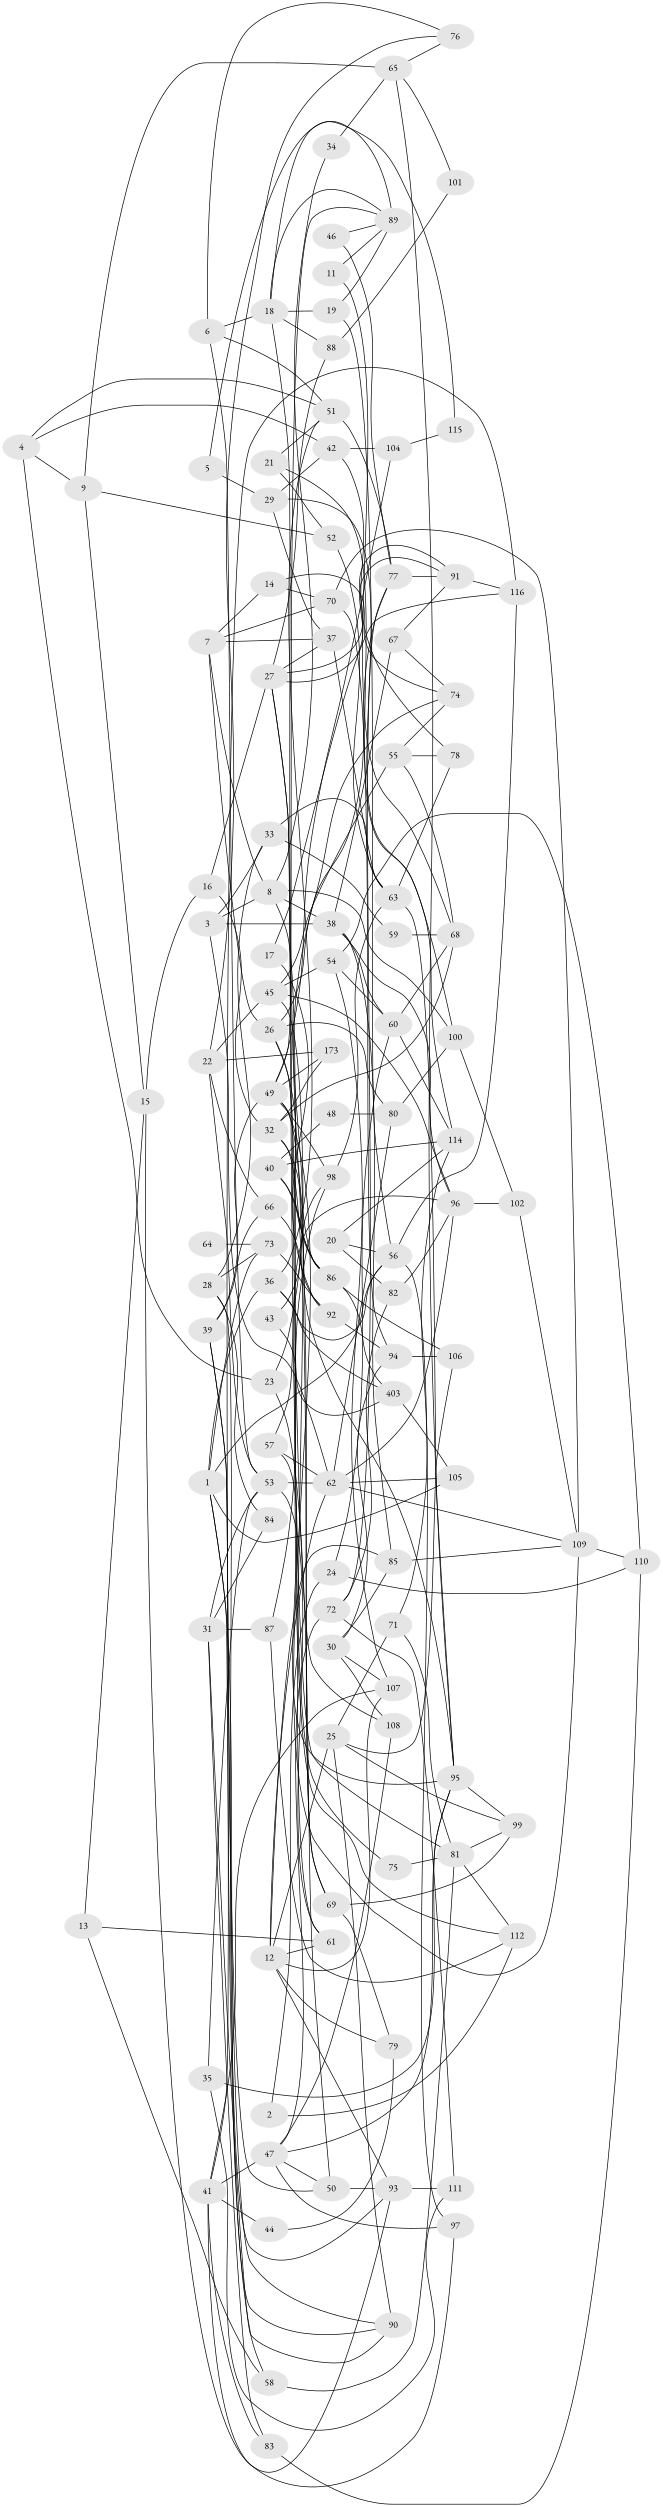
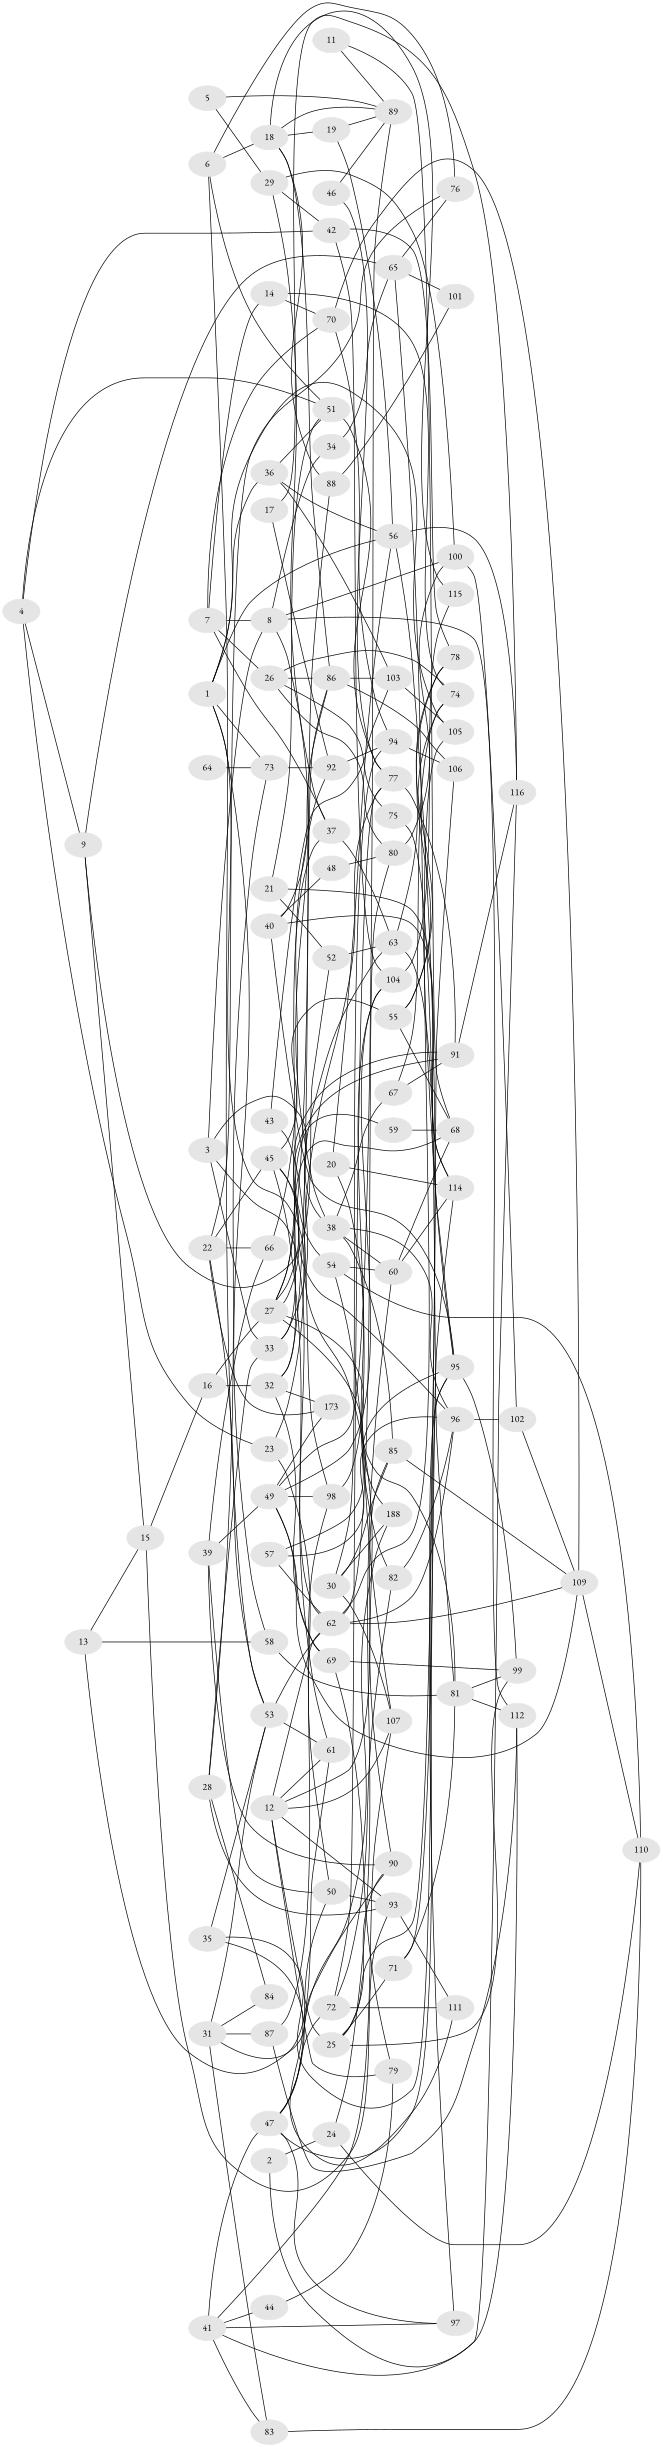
(357, 1049) -> (361, 1238)
(393, 1394) -> (393, 678)
(393, 1726) -> (393, 1515)
